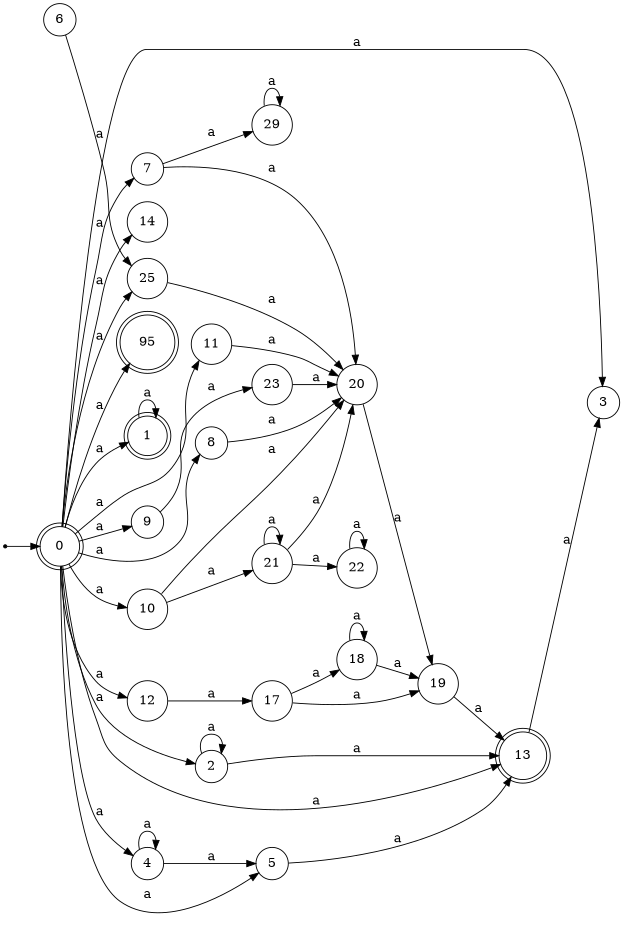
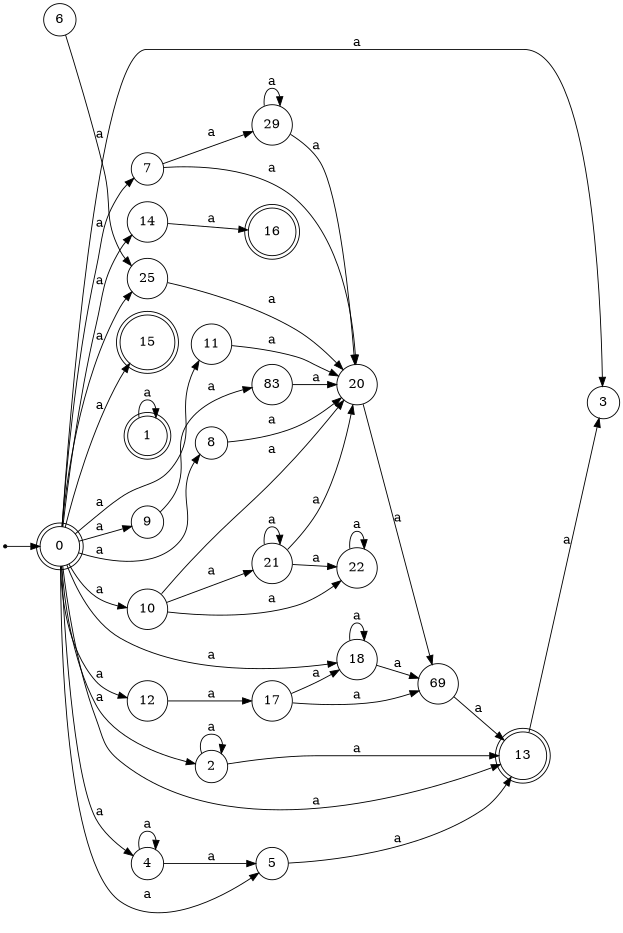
none -> (272, 232)
none -> (340, 237)
(147, 342) -> (147, 342)
(272, 385) -> (272, 385)
(85, 478) -> (176, 660)
none -> (254, 613)
(438, 684) -> (438, 684)
